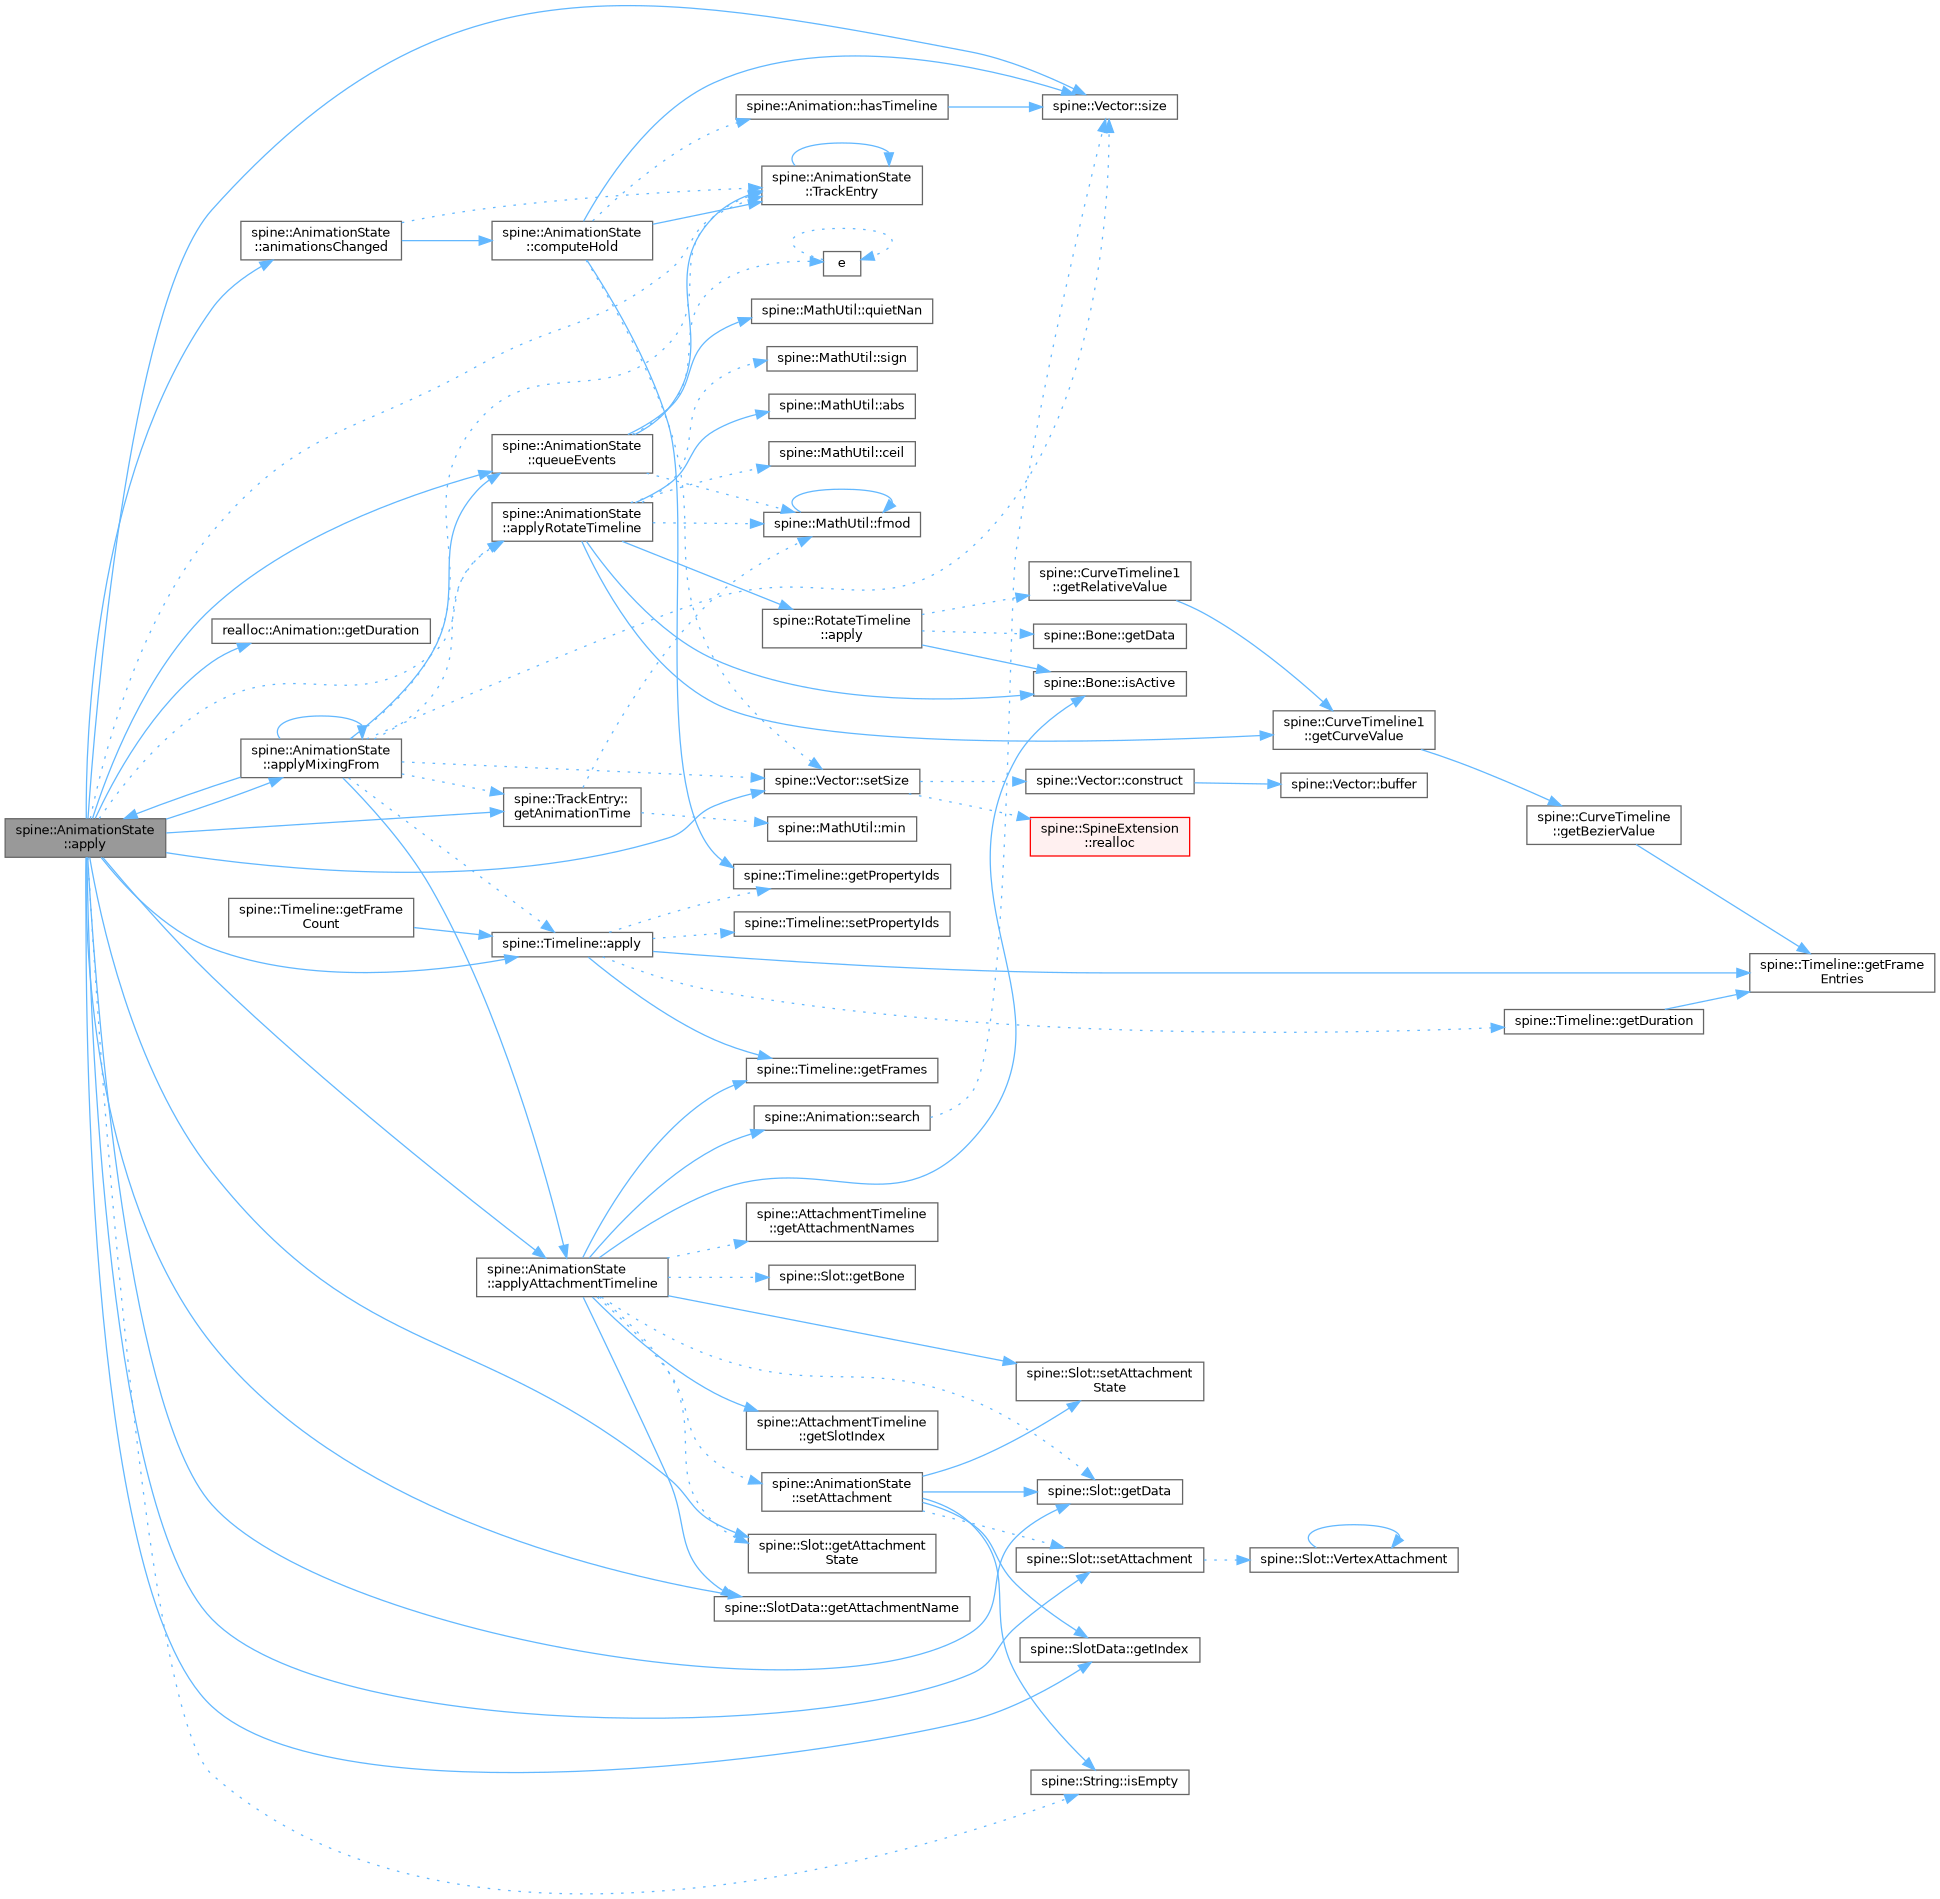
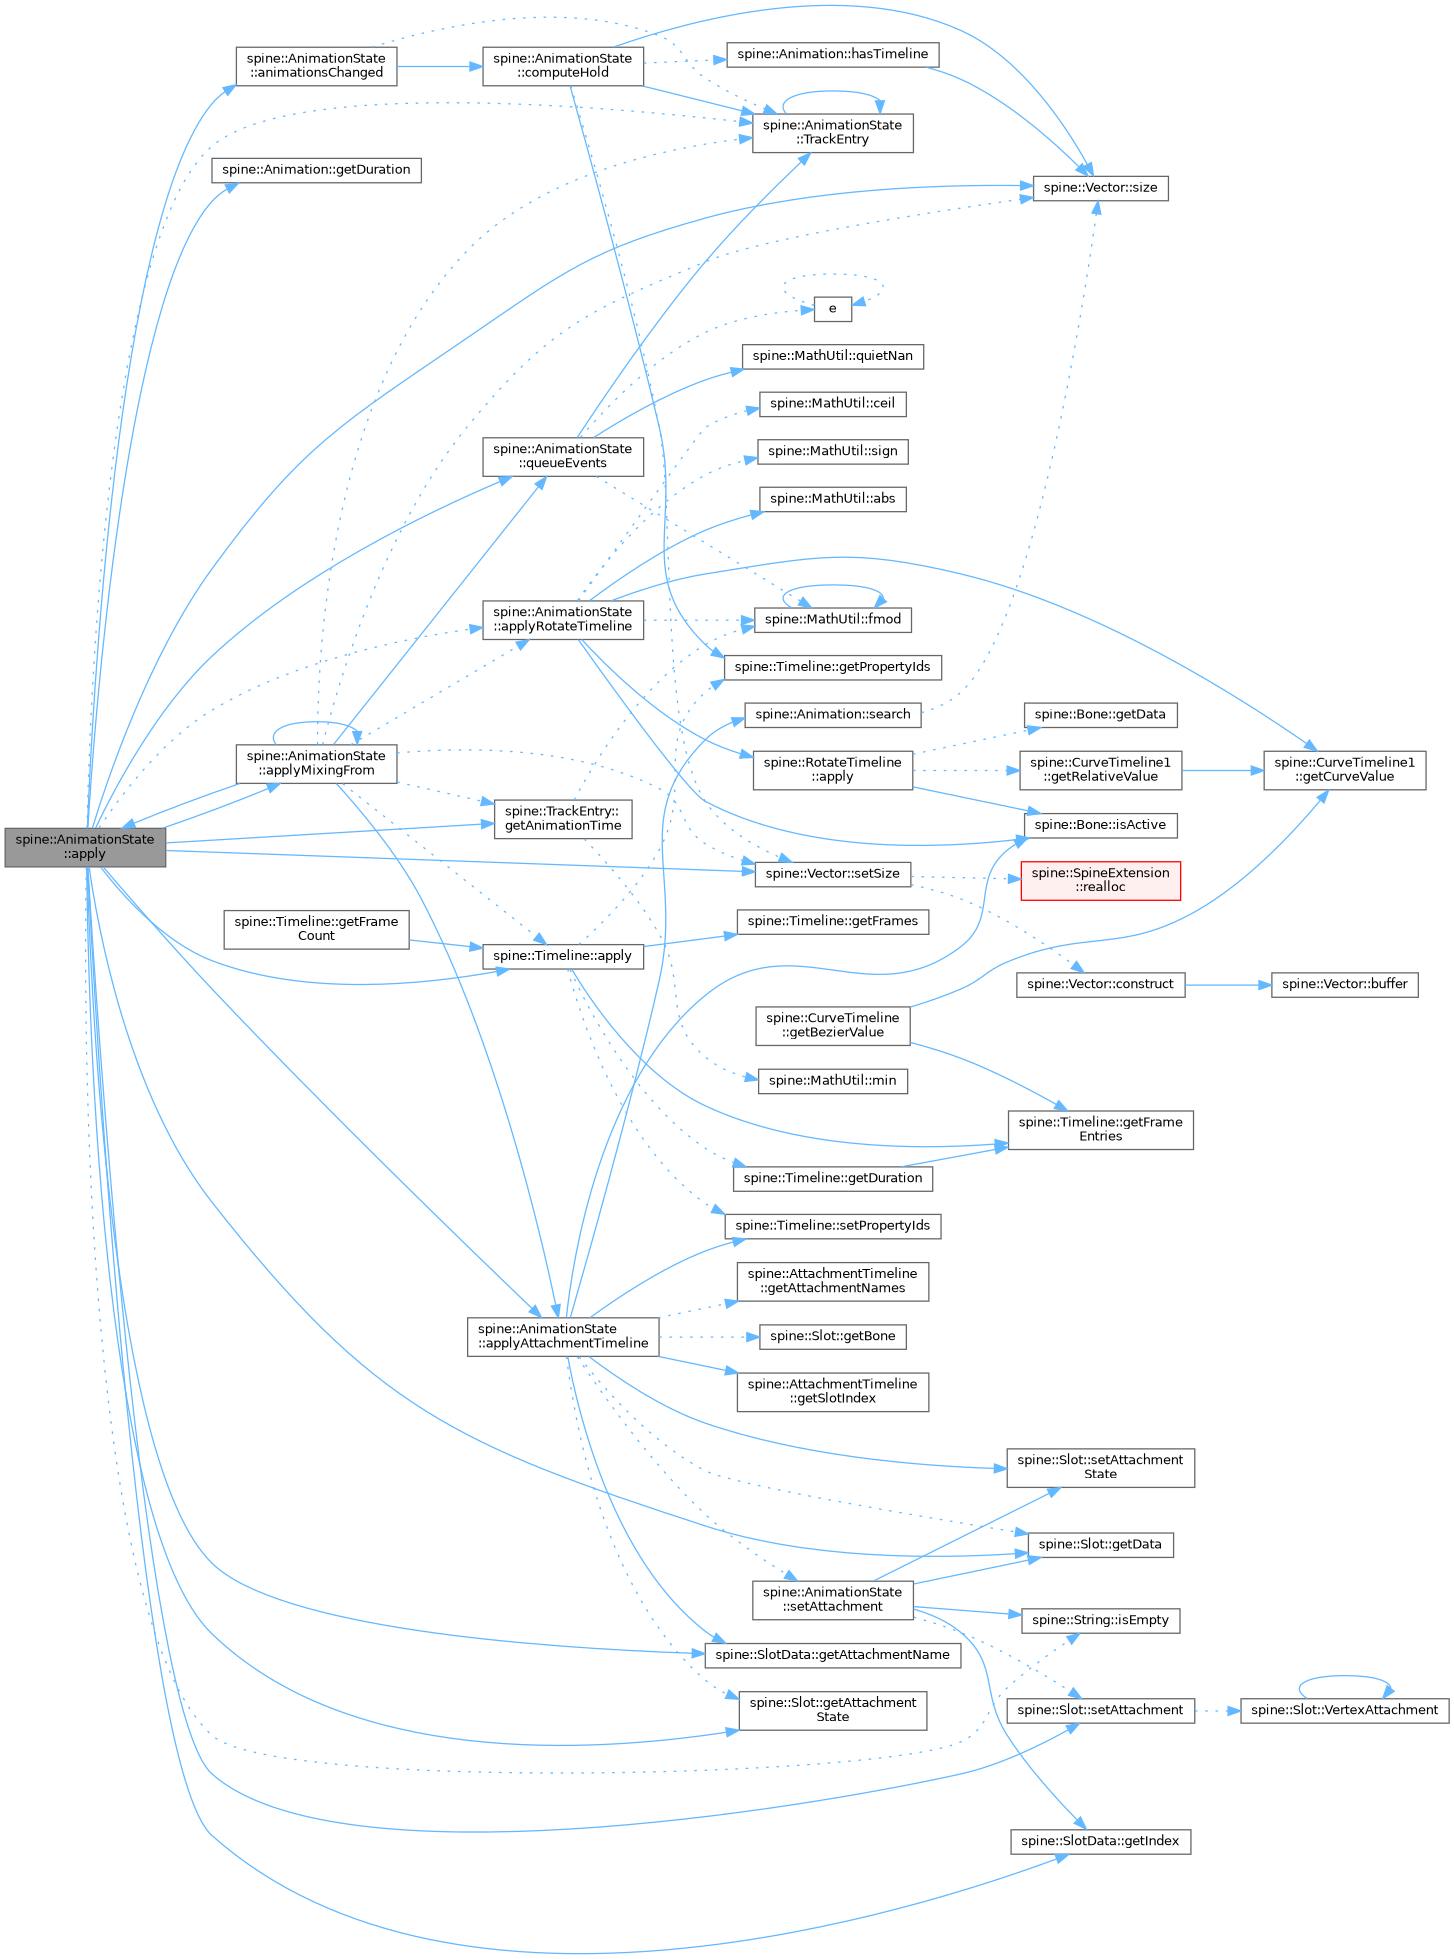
(321, 631) -> (317, 171)
(1486, 773) -> (1132, 936)
(645, 1159) -> (658, 1274)
